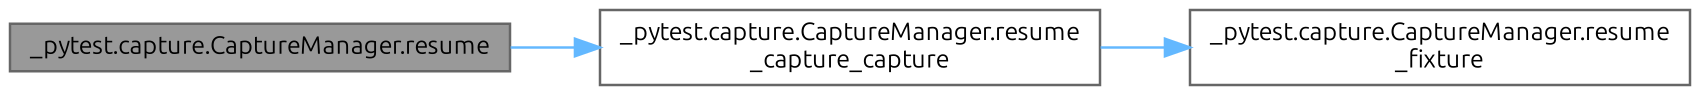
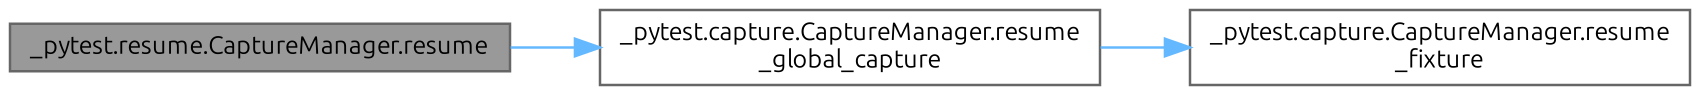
(260, 48) -> (260, 48)
(850, 48) -> (850, 48)
